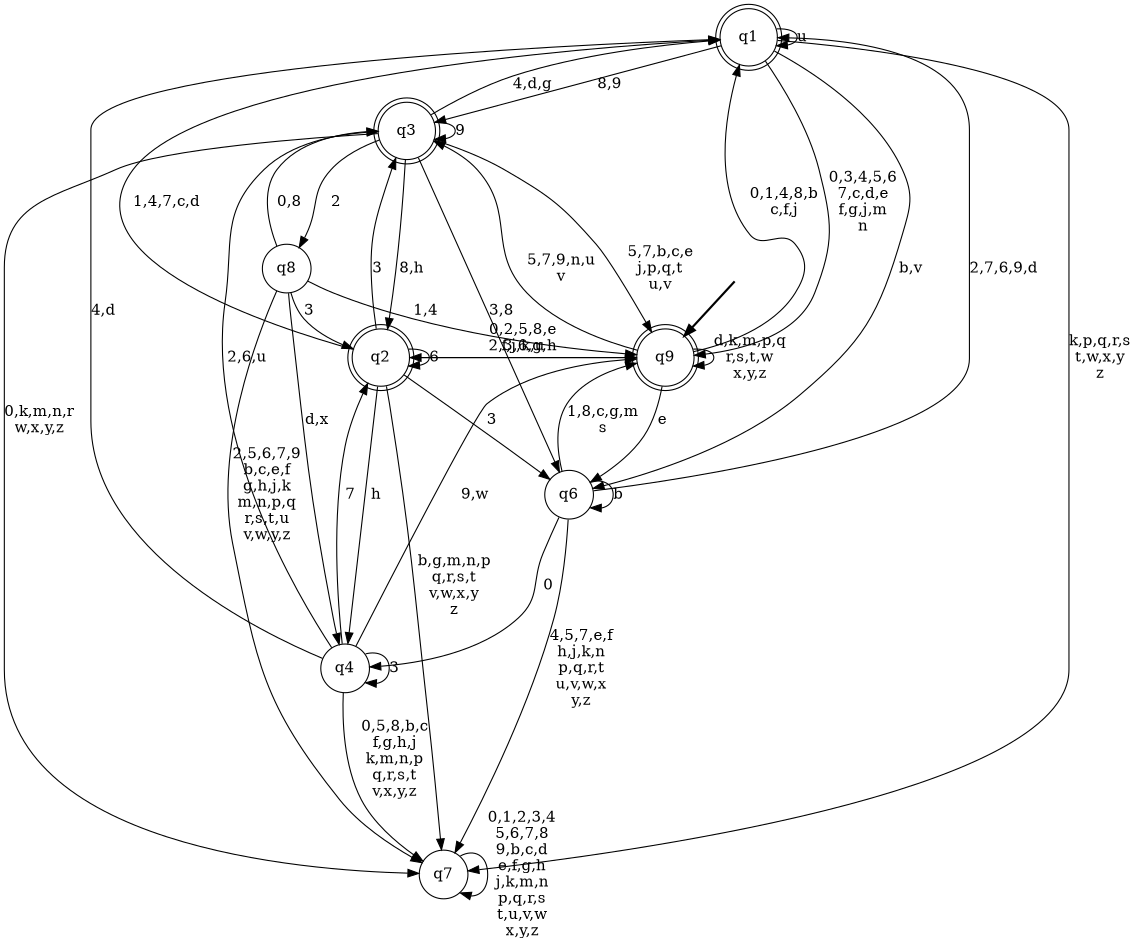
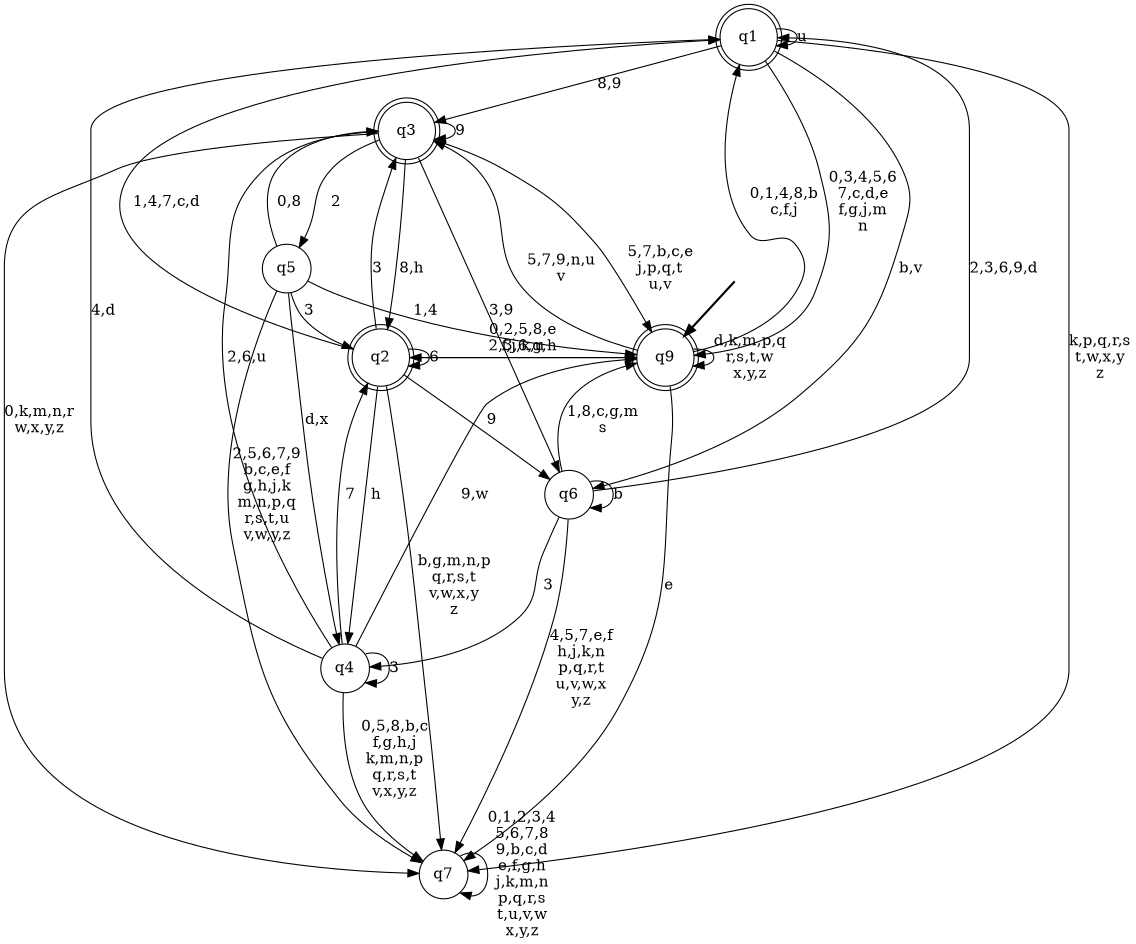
(565, 62) -> none
(287, 269) -> (287, 269)
(1004, 269) -> (1004, 269)
(501, 311) -> (501, 311)
(492, 420) -> (492, 420)
(642, 439) -> (644, 652)
(549, 586) -> (549, 586)
